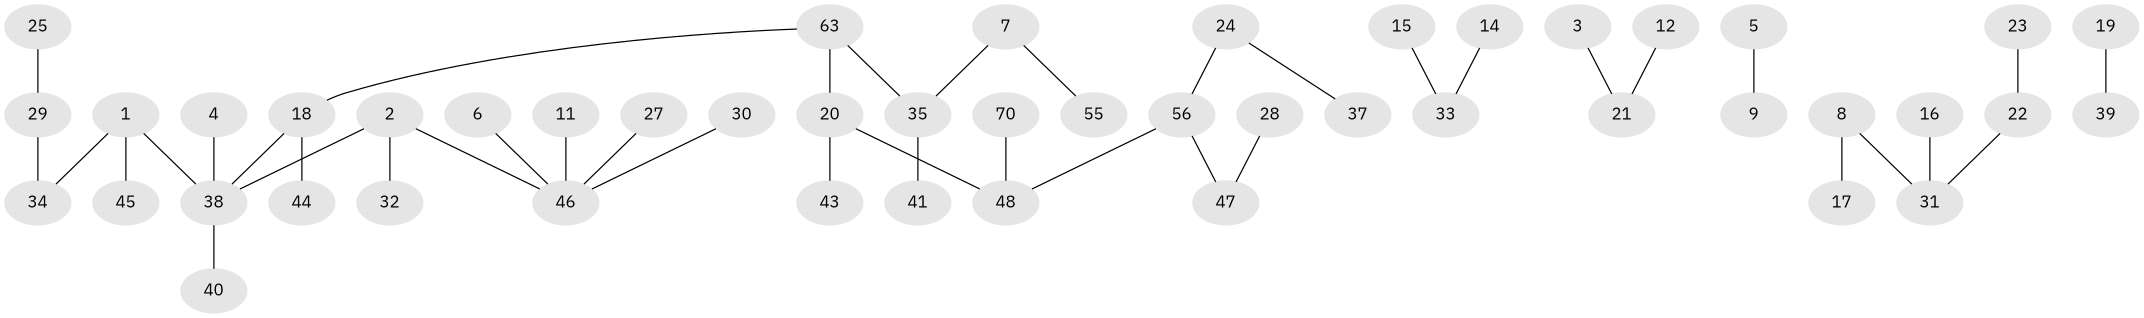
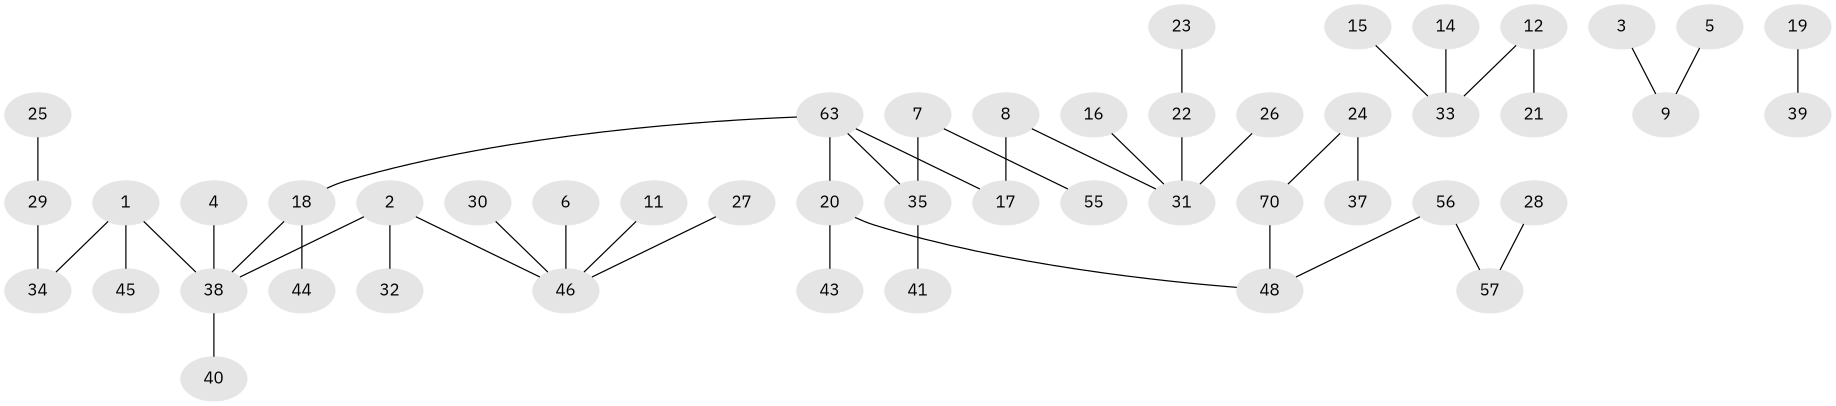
(1204, 71) -> (1314, 159)
none -> (1490, 71)
(1600, 71) -> (1644, 71)
none -> (1270, 115)
none -> (909, 154)
(1226, 203) -> (1490, 291)
